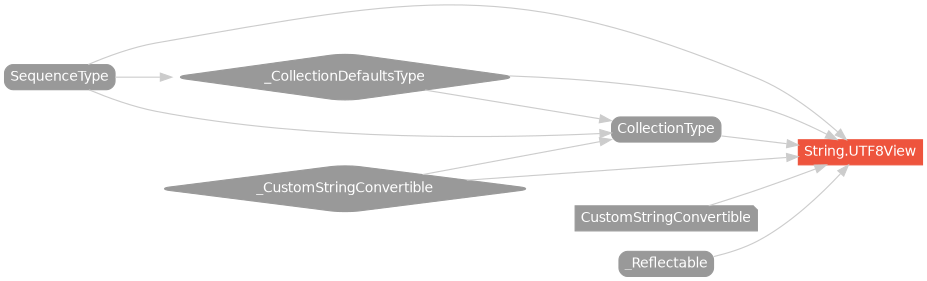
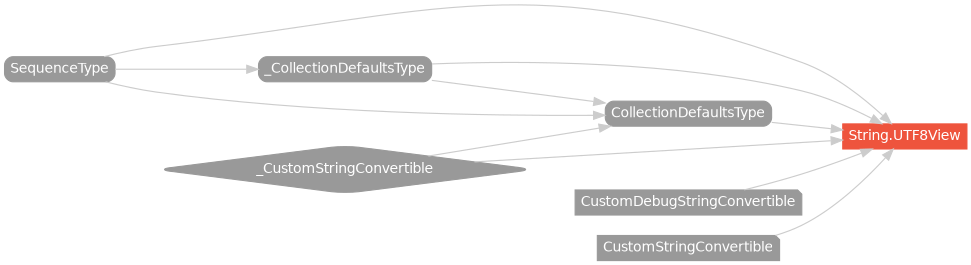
(345, 77) -> (345, 69)
(666, 130) -> (688, 114)
none -> (688, 203)
(666, 264) -> none
